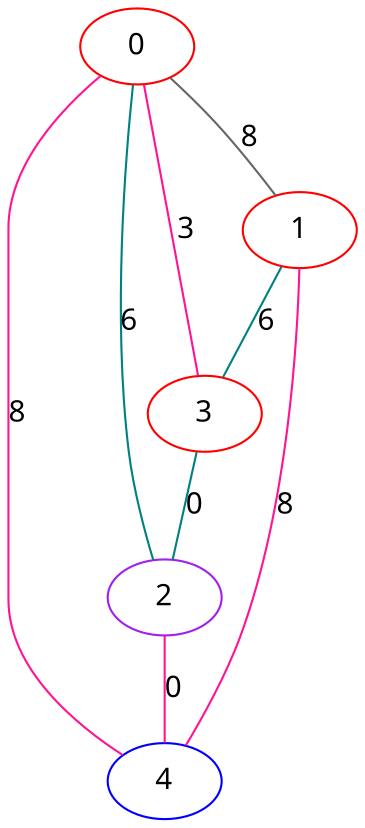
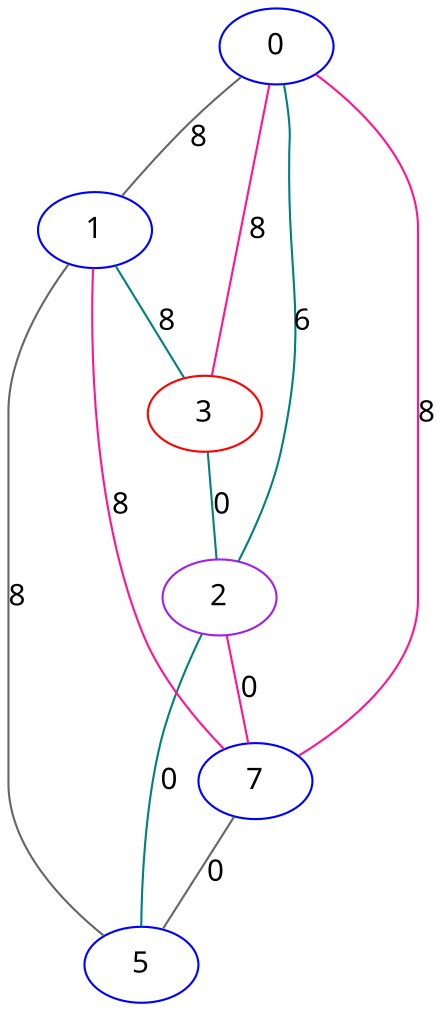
(137, 46) -> (277, 46)
(187, 230) -> (259, 230)
(300, 230) -> (95, 230)
(267, 322) -> (168, 322)
(165, 781) -> (255, 781)
none -> (141, 965)
